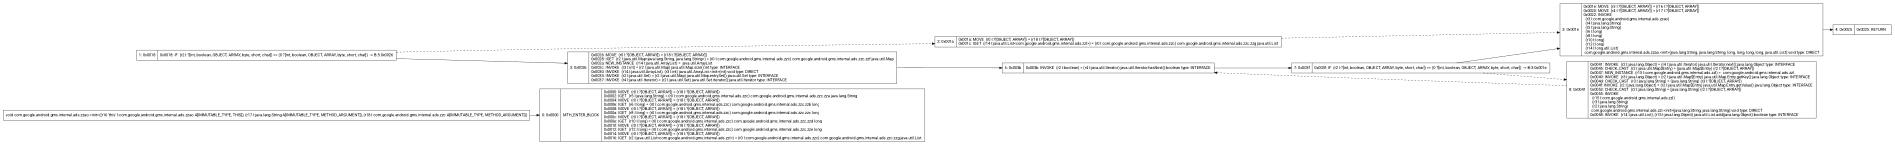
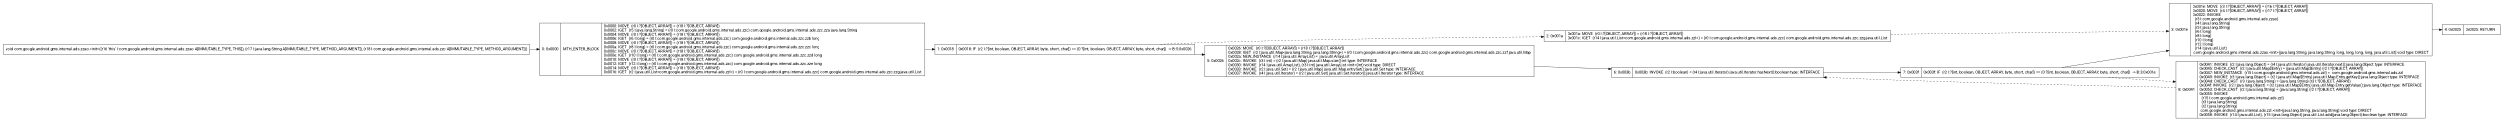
(1601, 48) -> (2210, 48)
none -> (929, 49)
